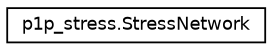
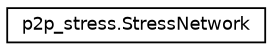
(136, 25) -> (136, 25)
